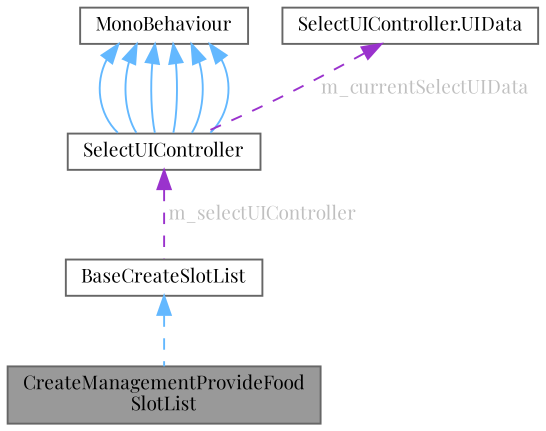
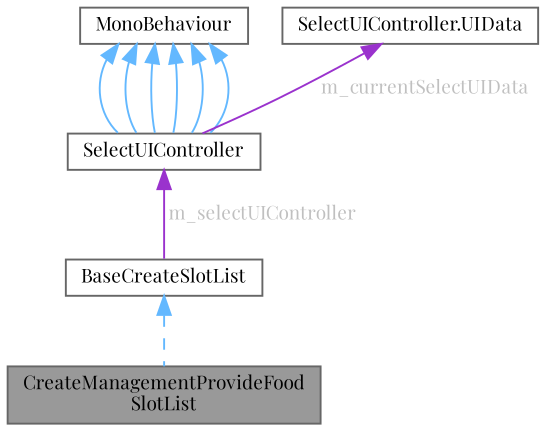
(284, 95) -> (284, 95)
(164, 224) -> (164, 224)
